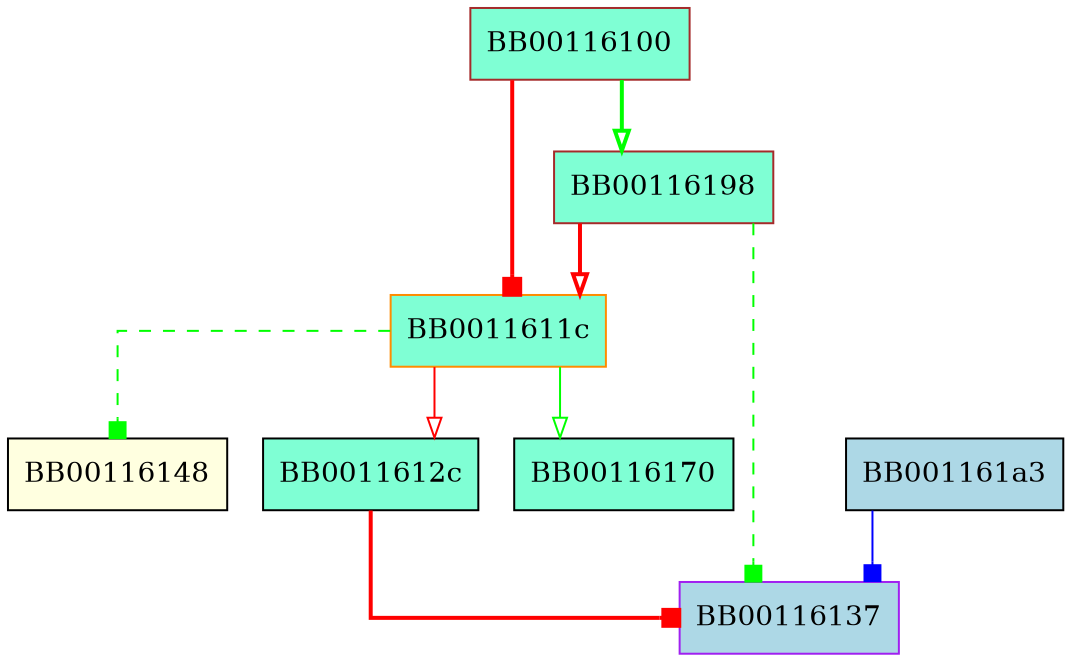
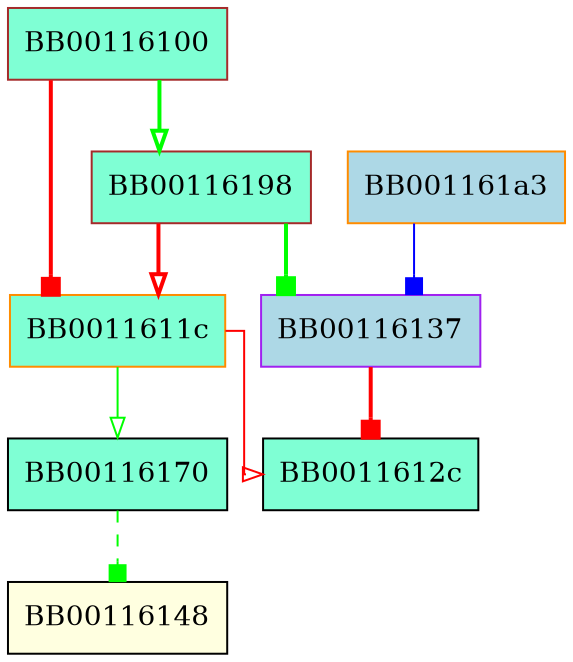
(210, 331) -> (118, 536)
(753, 393) -> (286, 249)
(955, 474) -> (456, 187)
(461, 618) -> (371, 392)
